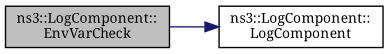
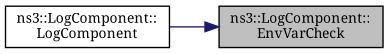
(187, 27) -> (187, 27)
